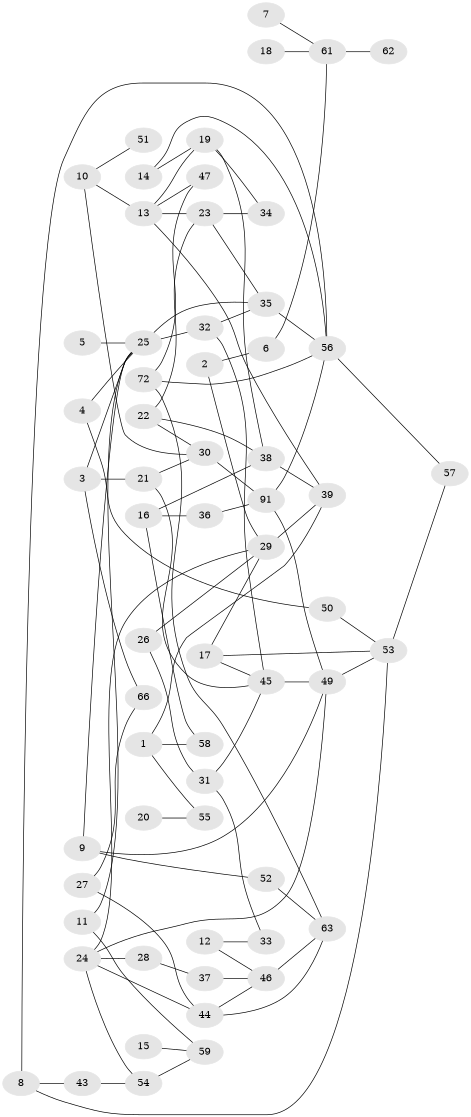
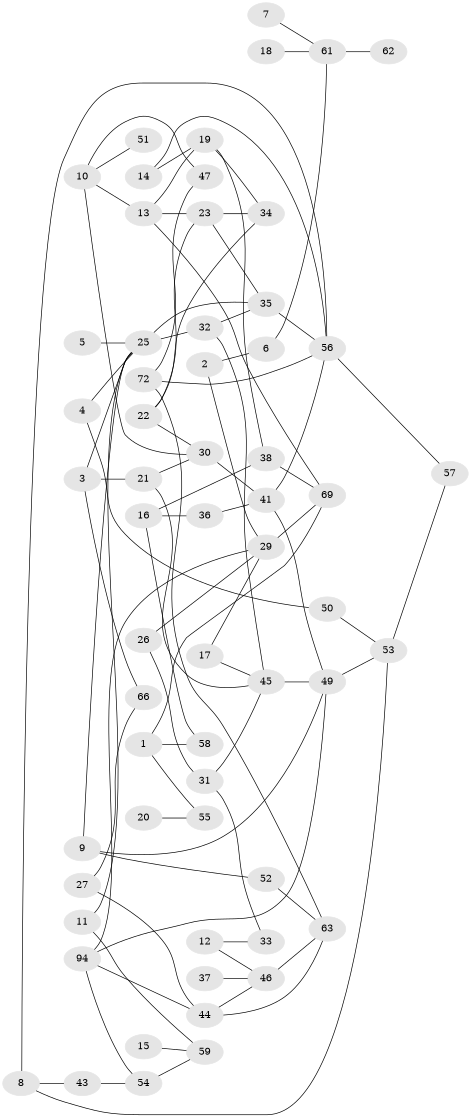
(174, 195) -> (143, 116)
(209, 430) -> (191, 302)
(327, 495) -> (327, 495)
(266, 500) -> (266, 500)
(297, 653) -> none
(144, 958) -> none
(82, 959) -> (82, 959)
